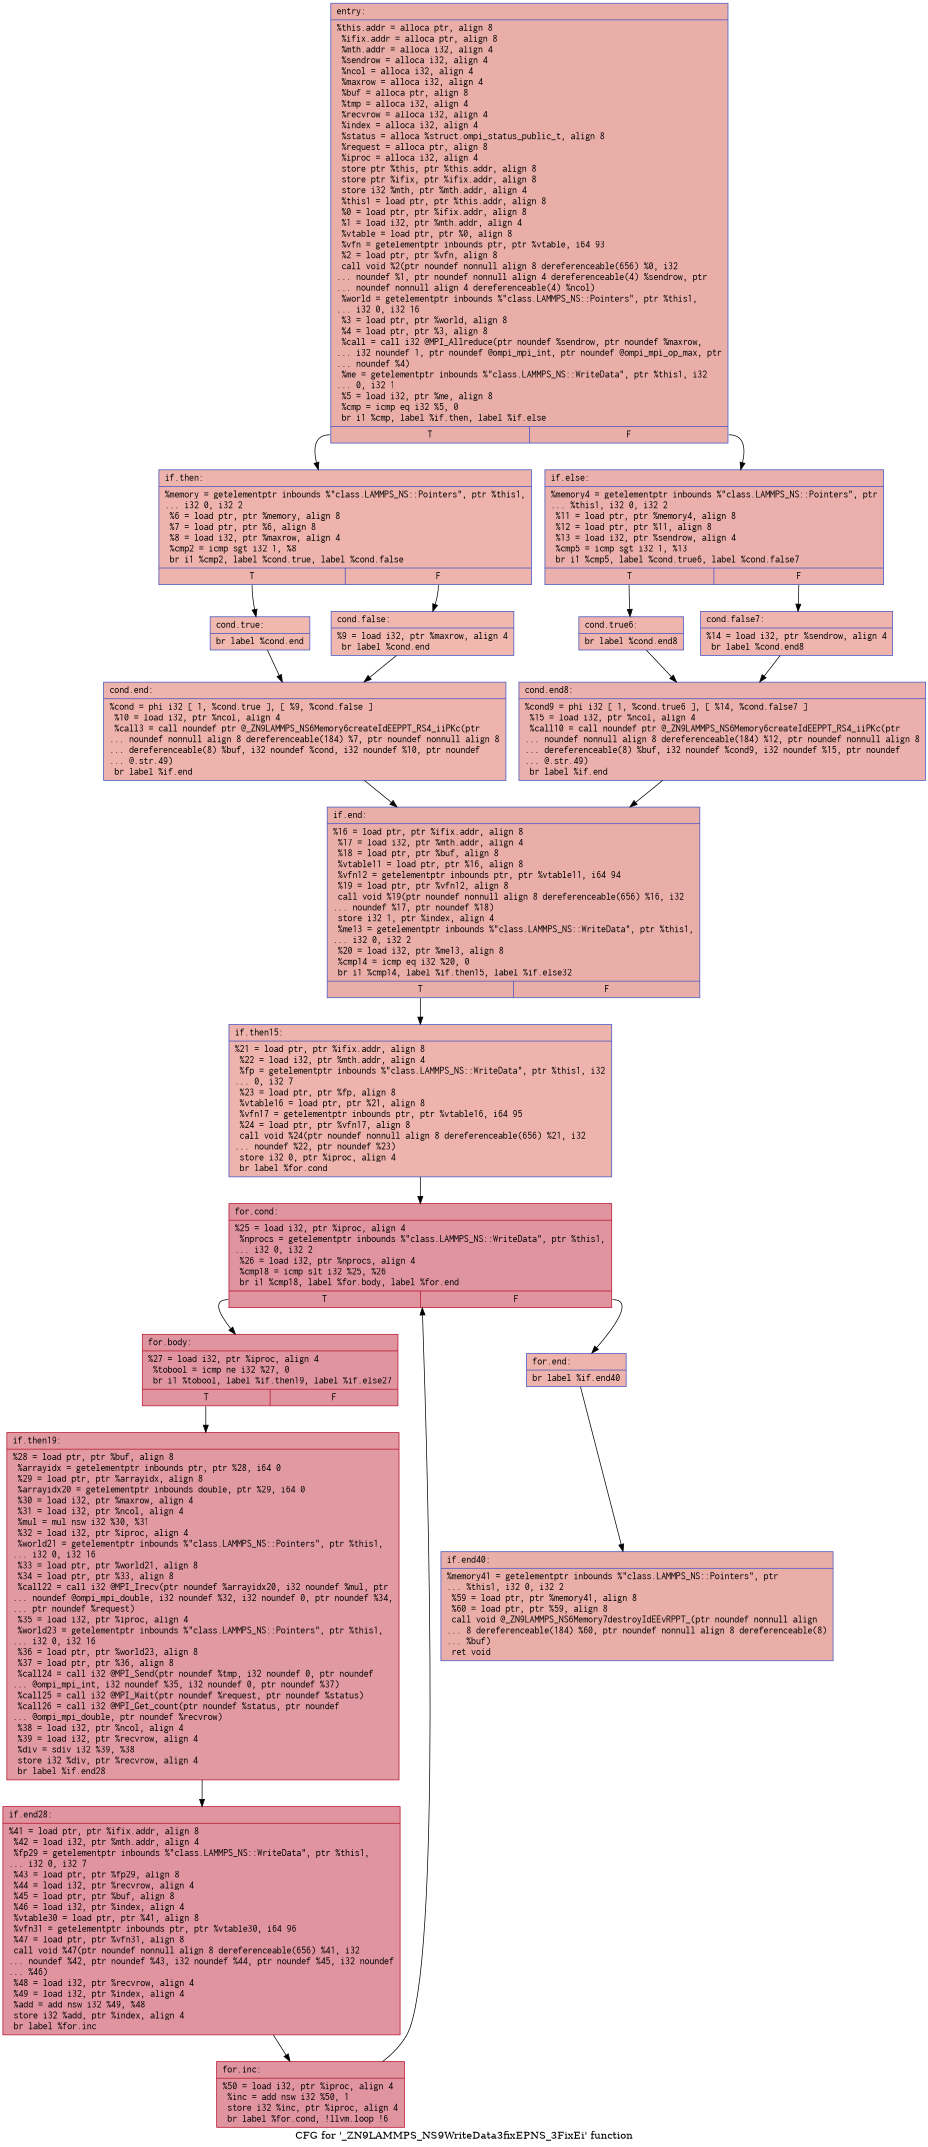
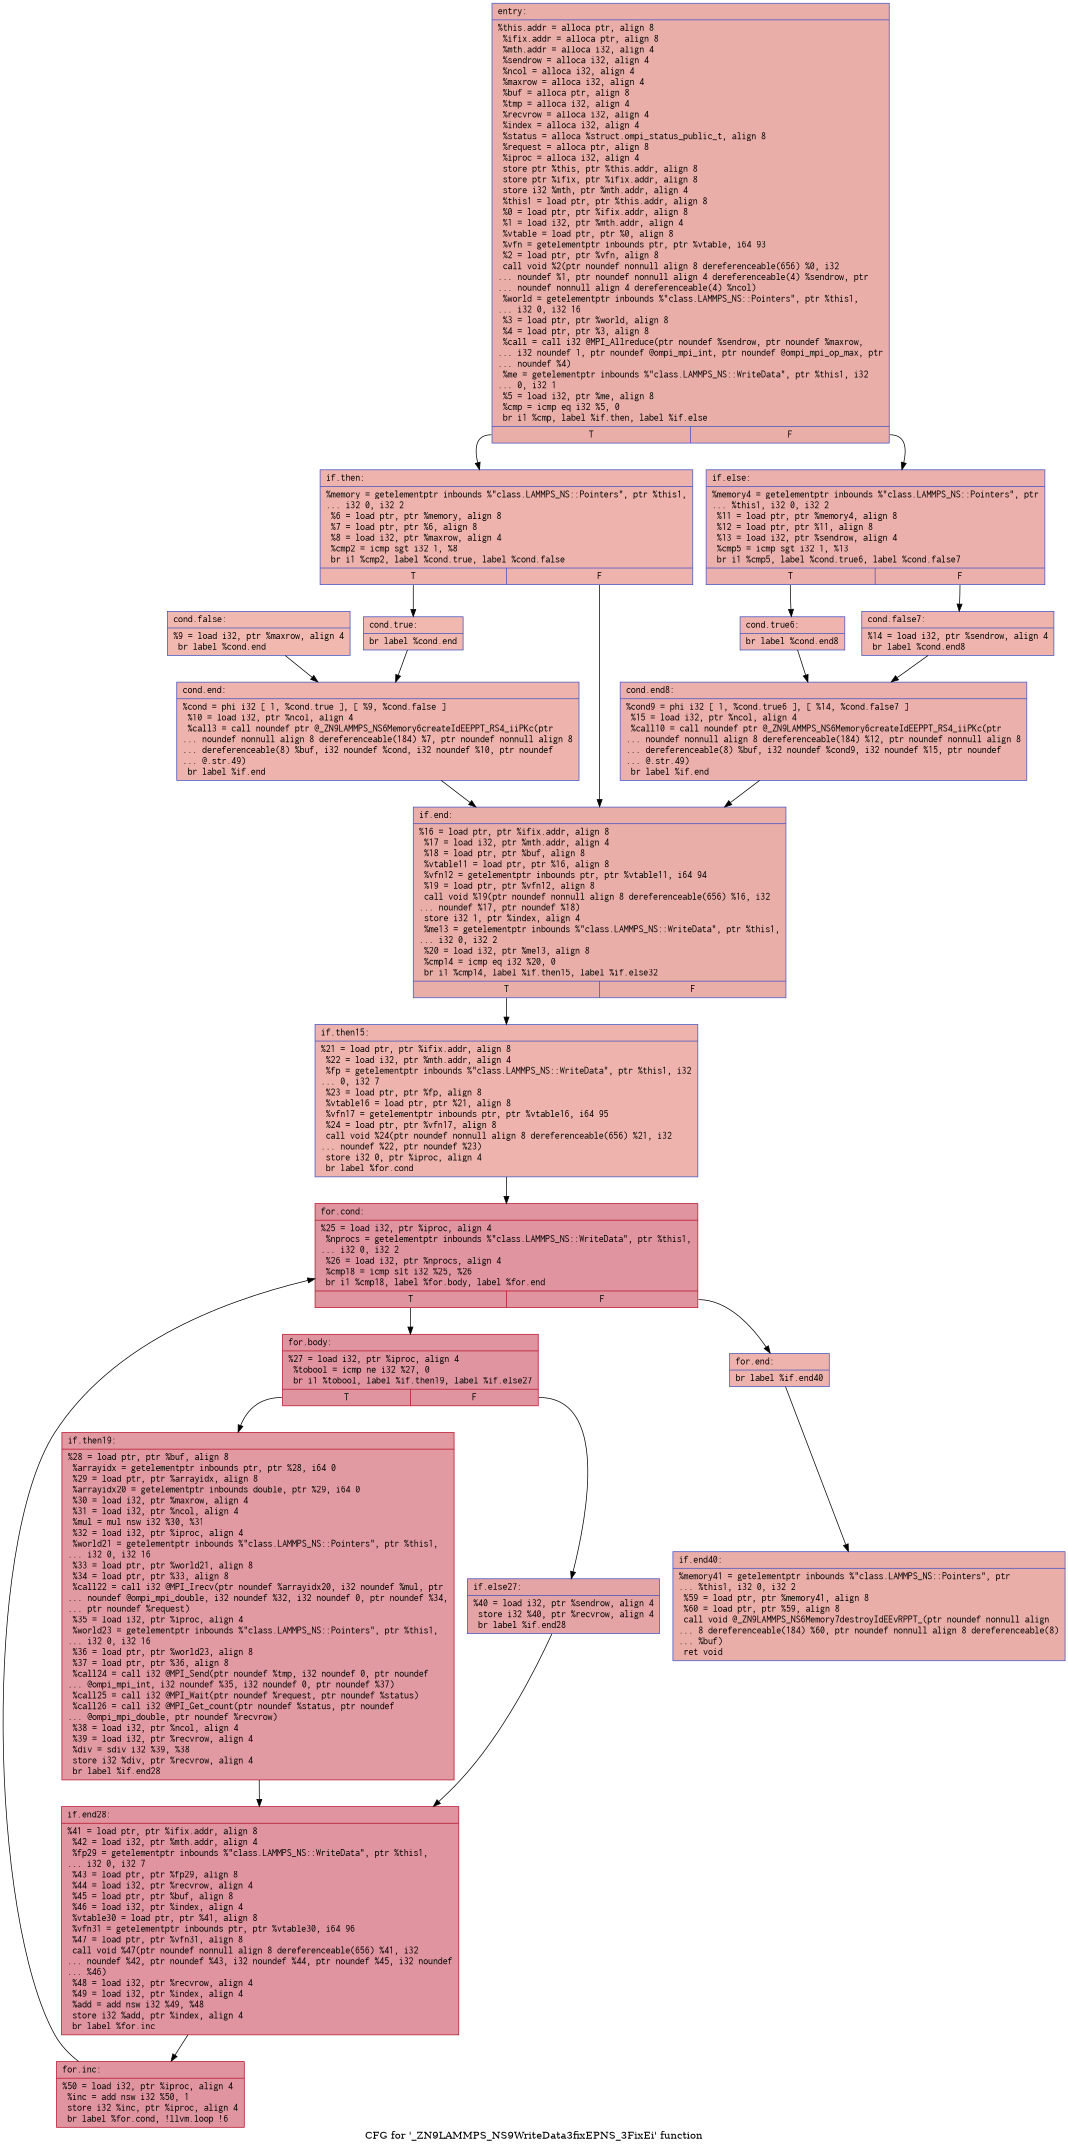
(437, 595) -> (600, 692)
none -> (563, 1606)
